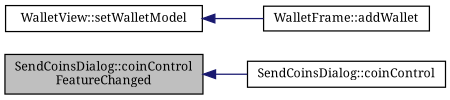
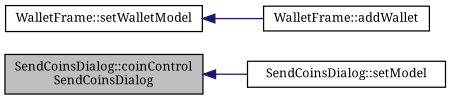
(104, 19) -> (104, 19)
(104, 74) -> (104, 74)
(346, 74) -> (346, 74)
